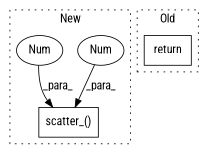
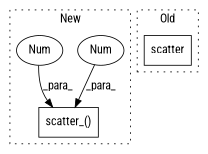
(168, 50) -> (168, 50)
